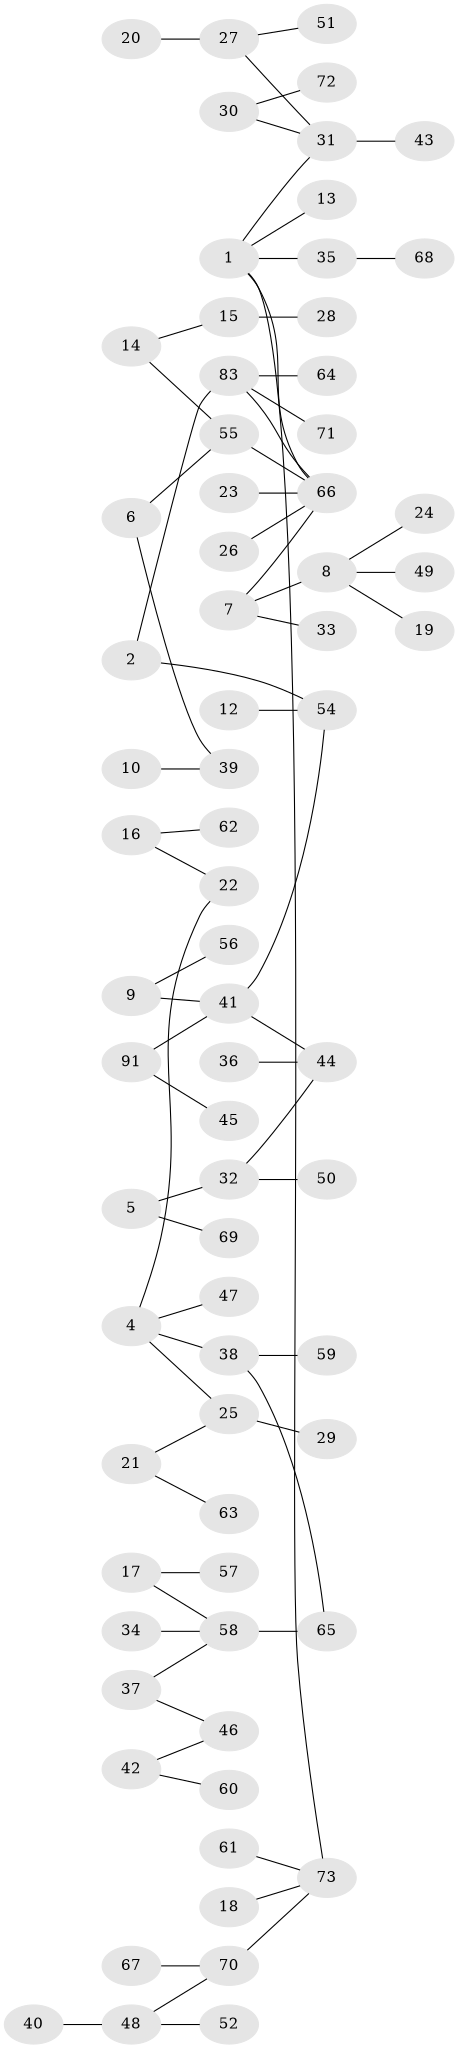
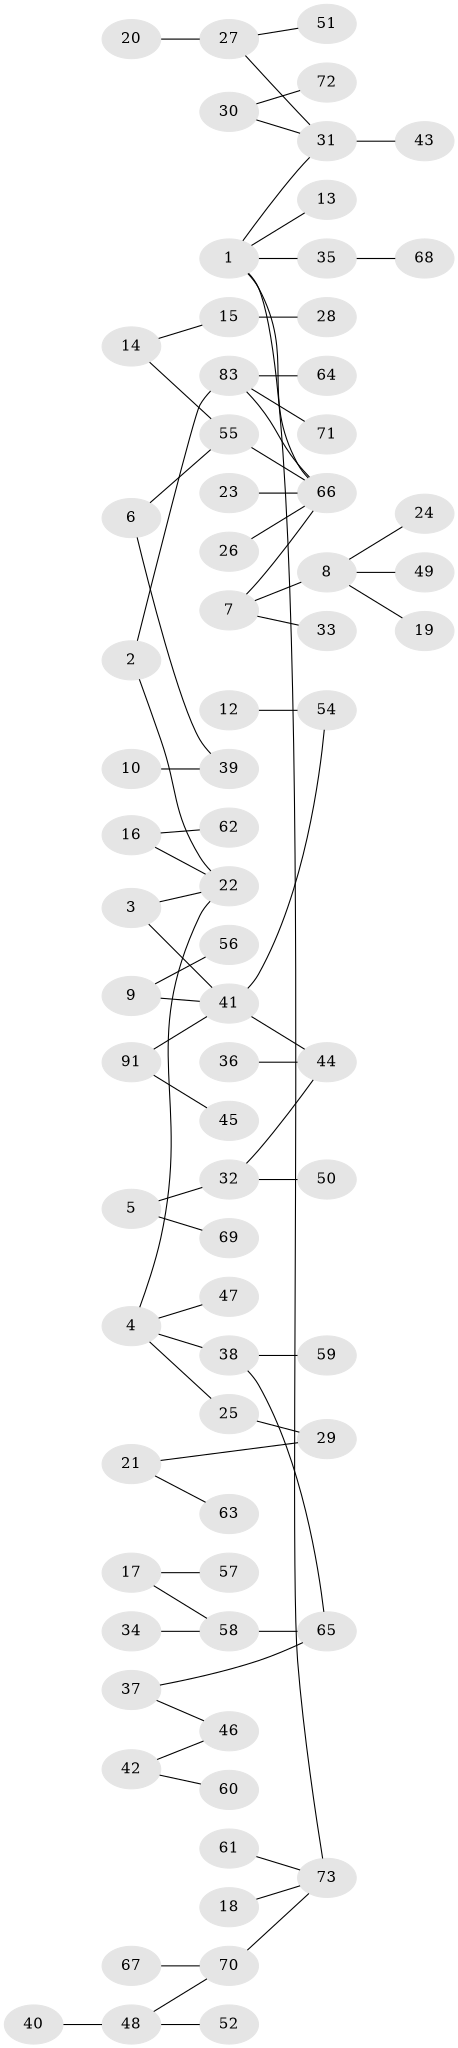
(234, 675) -> (171, 777)
none -> (131, 908)
(180, 1439) -> (229, 1452)
(180, 1661) -> (233, 1668)
